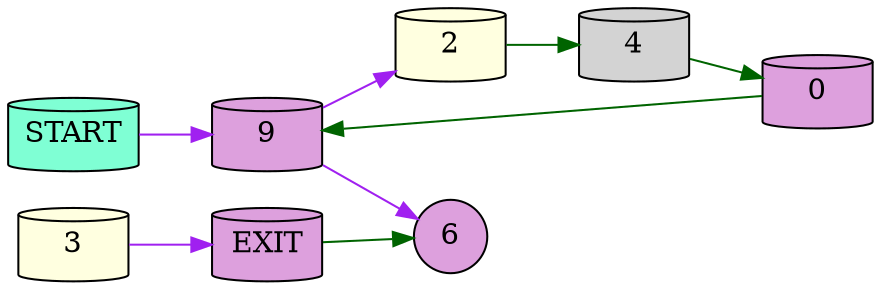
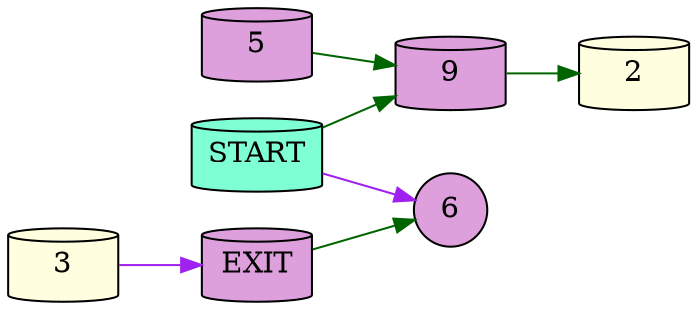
(634, 45) -> none
(818, 92) -> (257, 45)
(350, 94) -> (532, 73)
(165, 135) -> (350, 116)
(361, 187) -> (359, 184)
